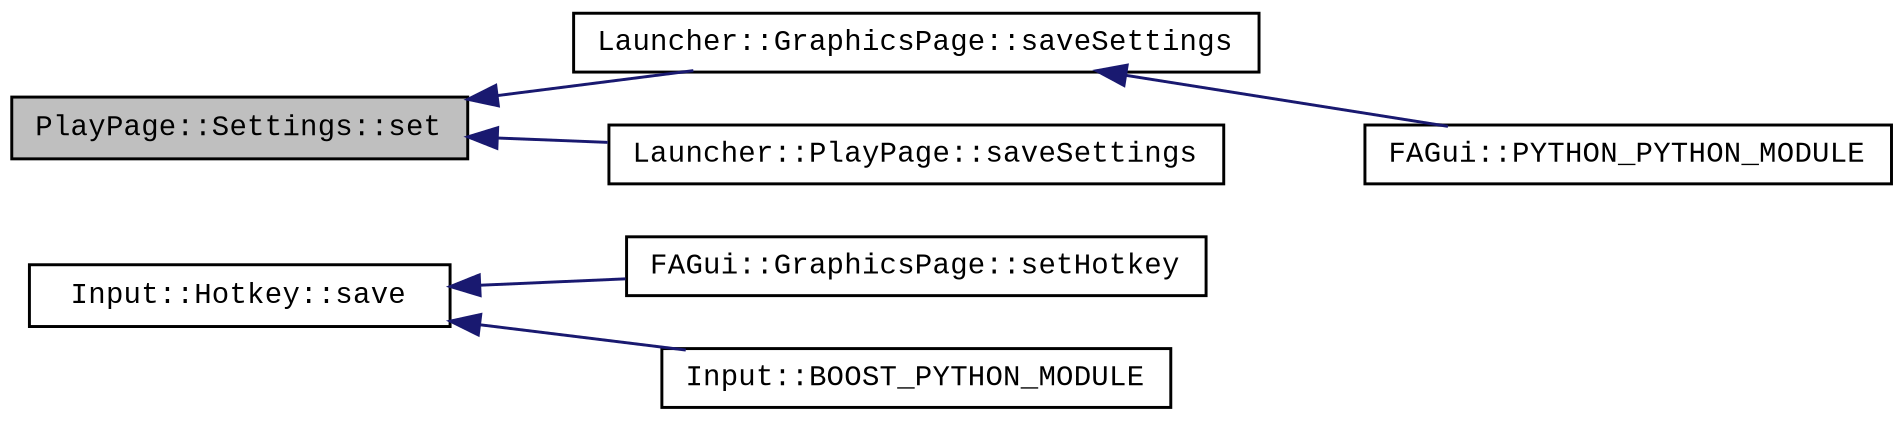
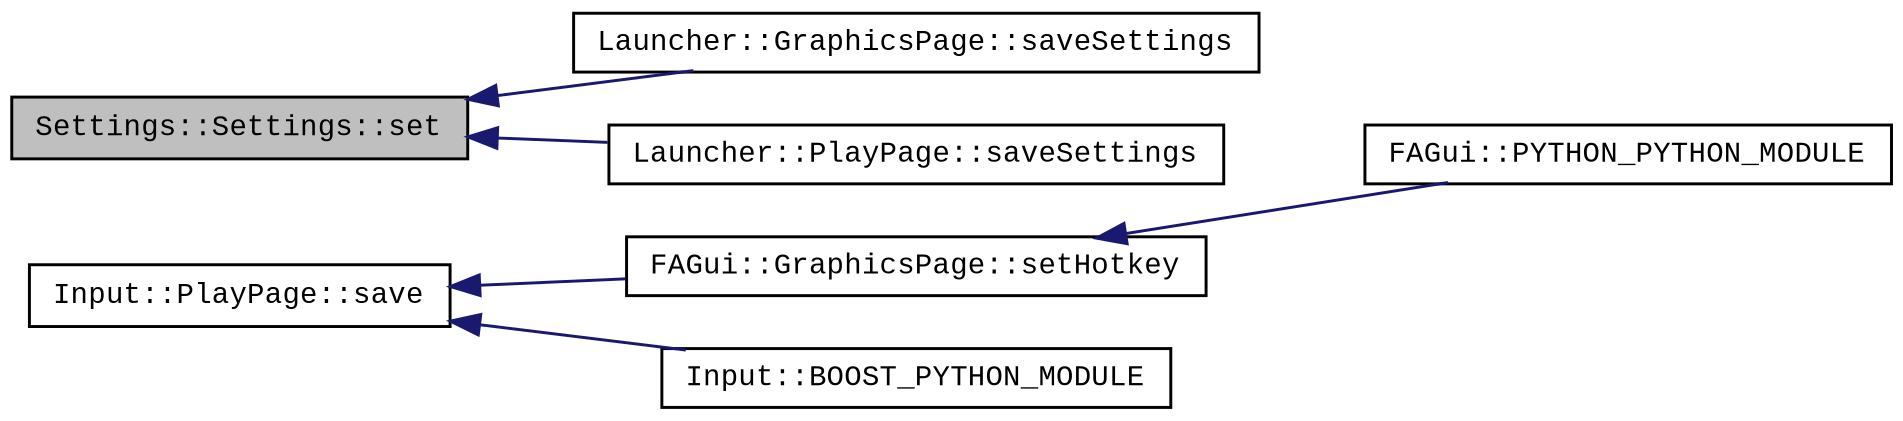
(1287, 101) -> (1287, 208)
(240, 128) -> (240, 128)
(240, 296) -> (240, 296)
